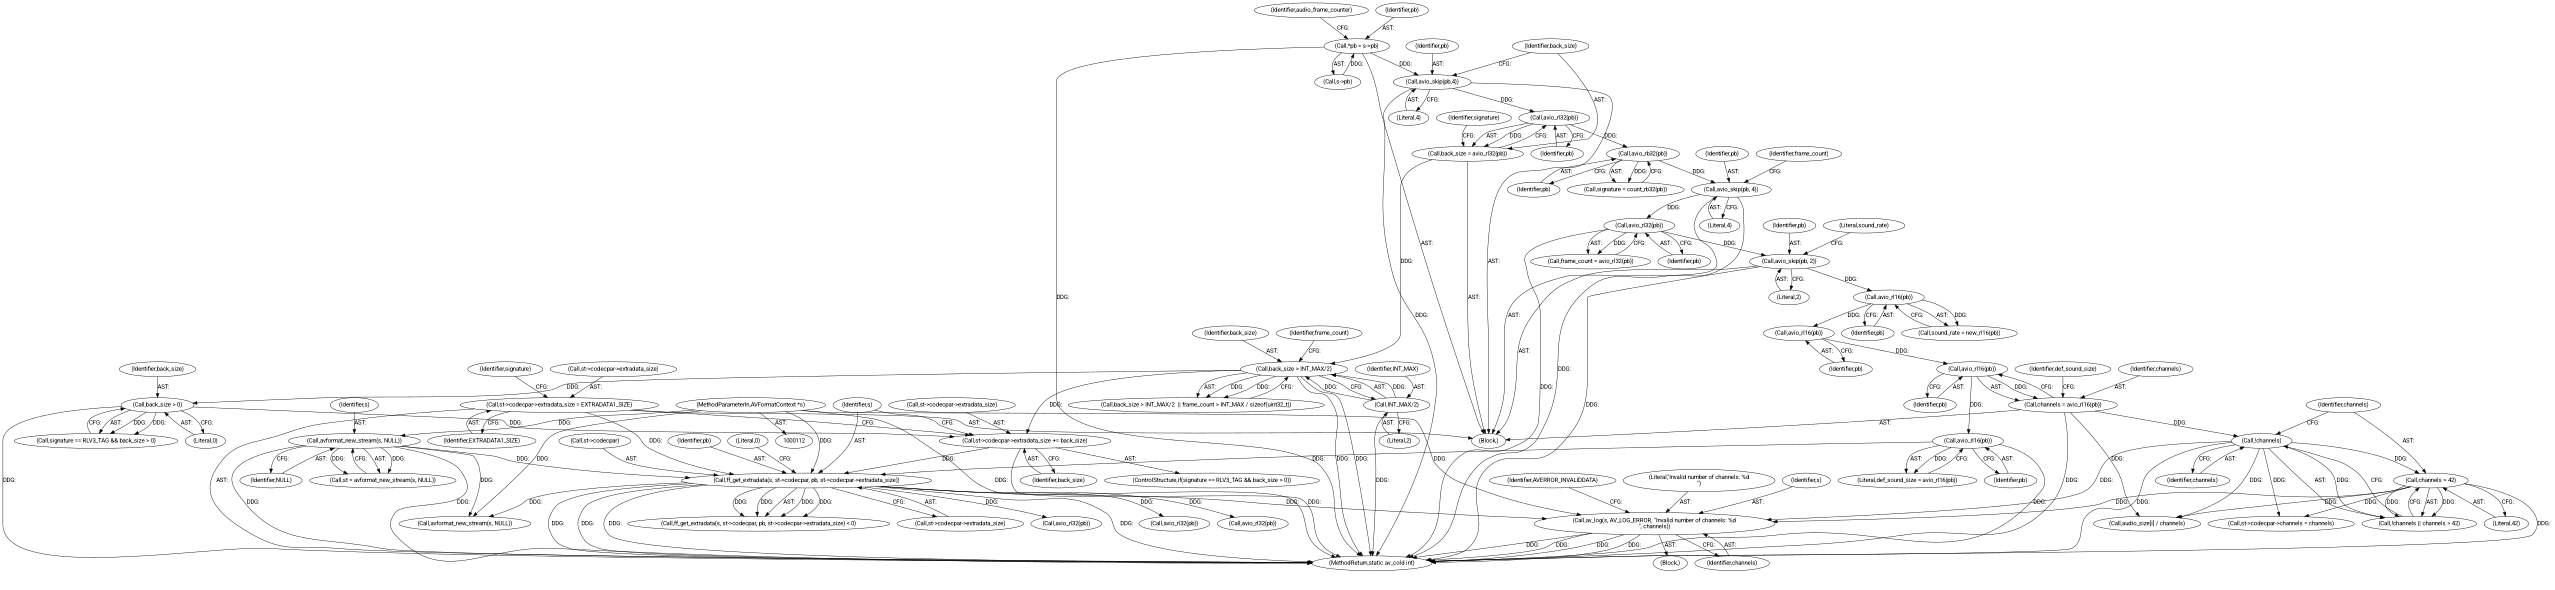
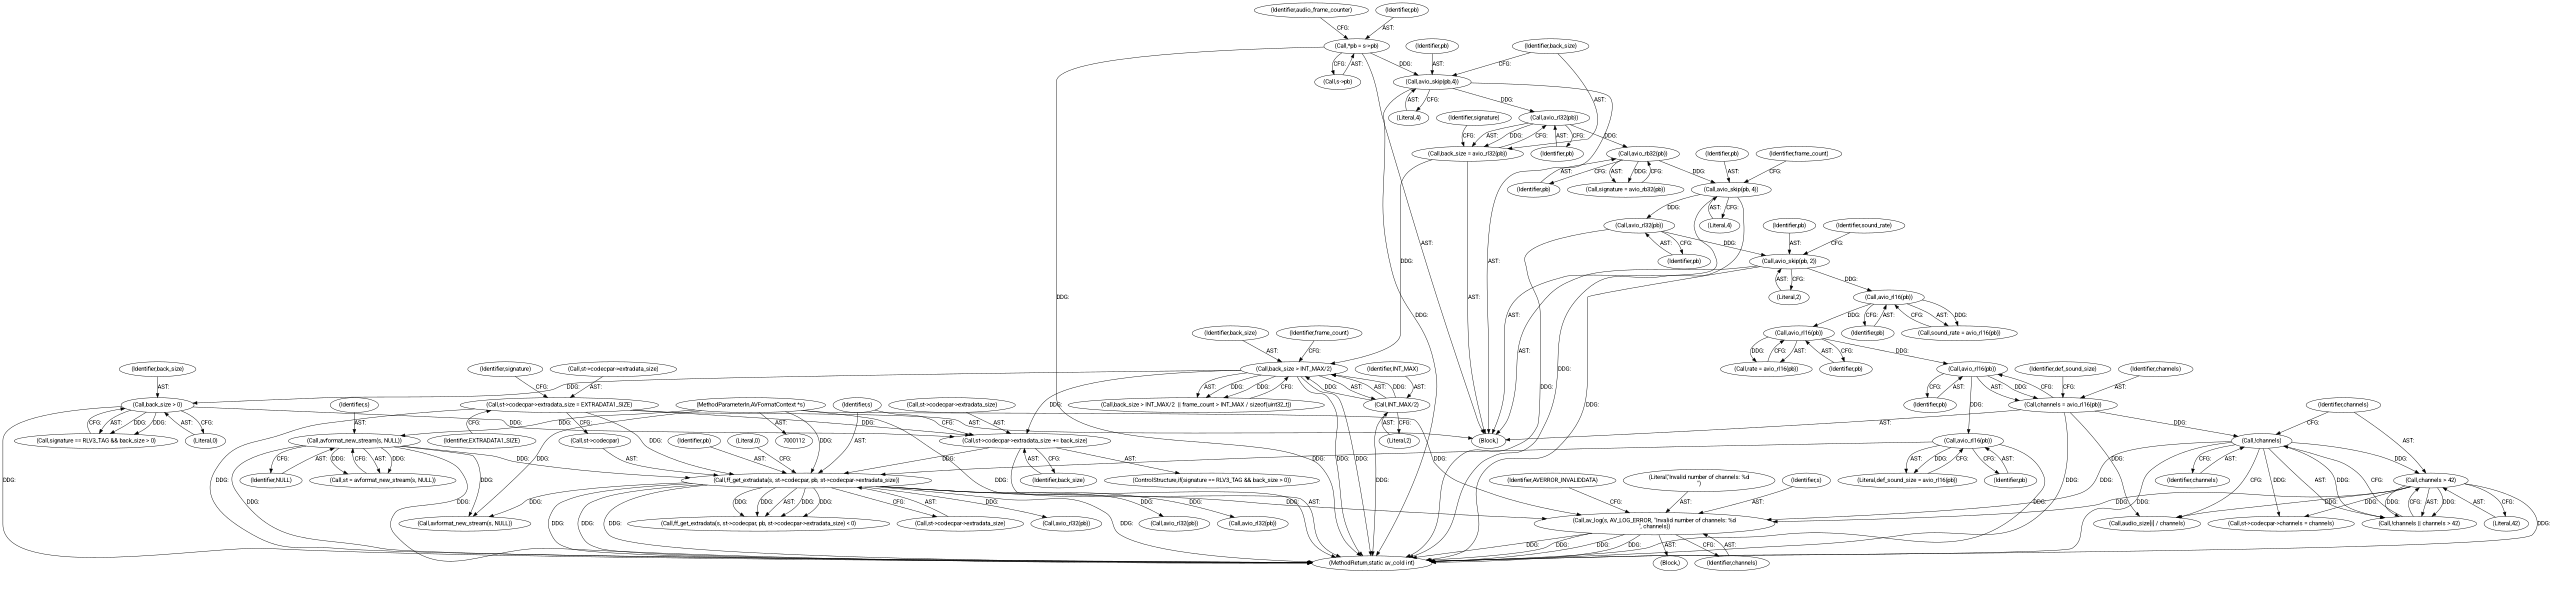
(1341, 64) -> (1341, 64)
(1358, 64) -> (1358, 64)
(1626, 190) -> (1626, 190)
(1864, 226) -> (1864, 226)
(1591, 262) -> none
(1959, 333) -> (1959, 333)
none -> (1766, 369)
(1358, 387) -> (1358, 387)
(493, 417) -> (576, 422)
(475, 423) -> (475, 423)
(869, 423) -> (869, 423)
(794, 441) -> (794, 441)
(223, 481) -> (223, 481)
(2257, 481) -> (2257, 481)
(1315, 502) -> (1315, 502)
